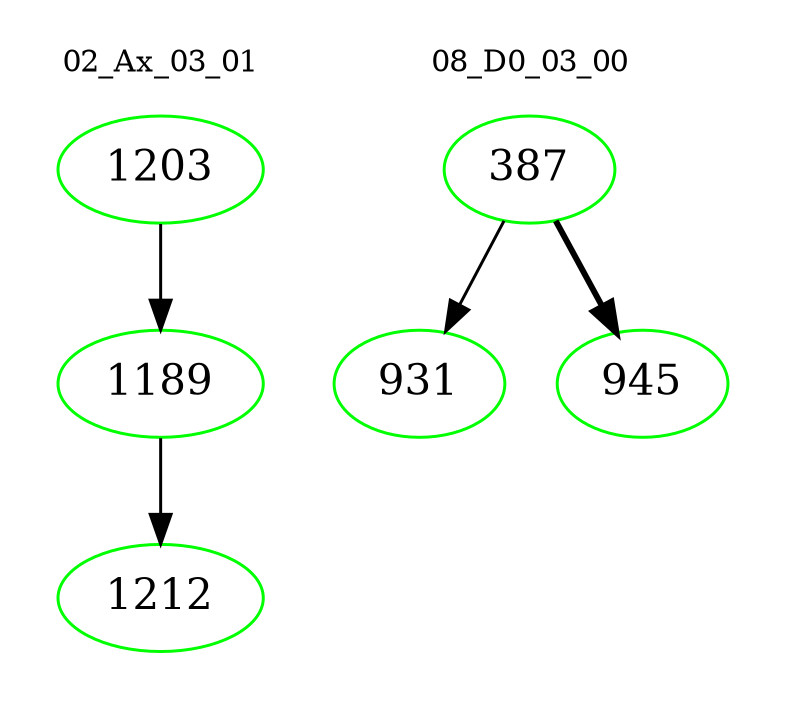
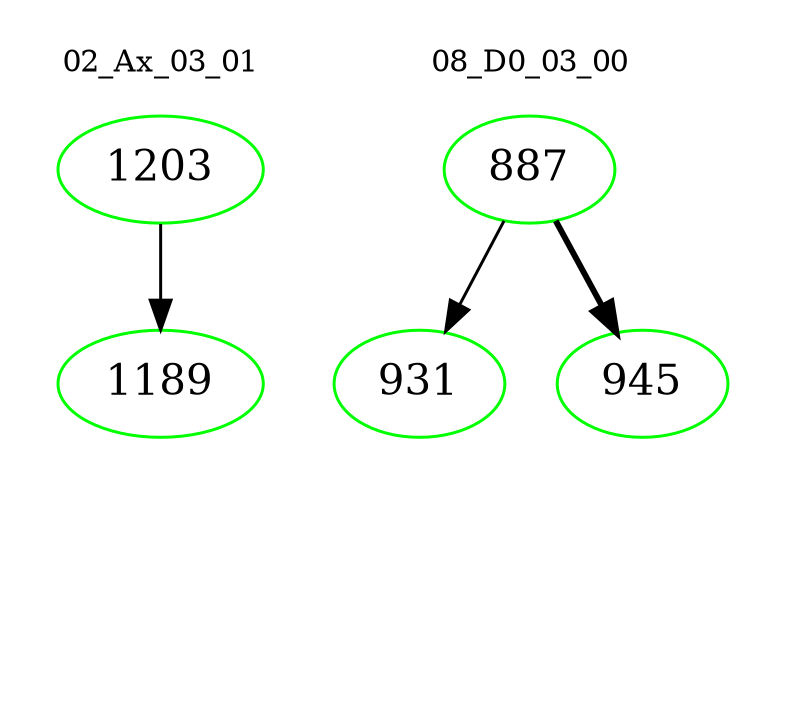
(530, 170) -> (530, 170)
(161, 598) -> none
